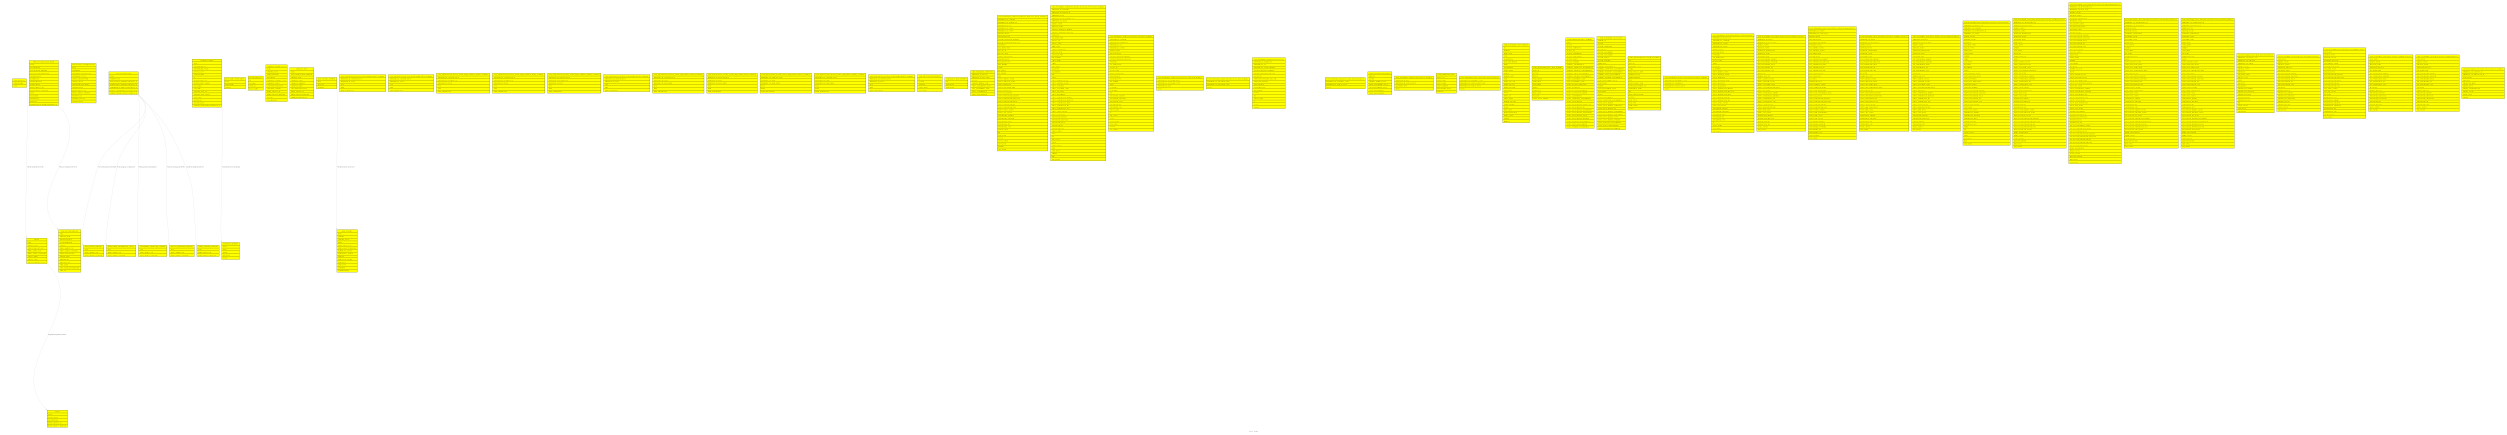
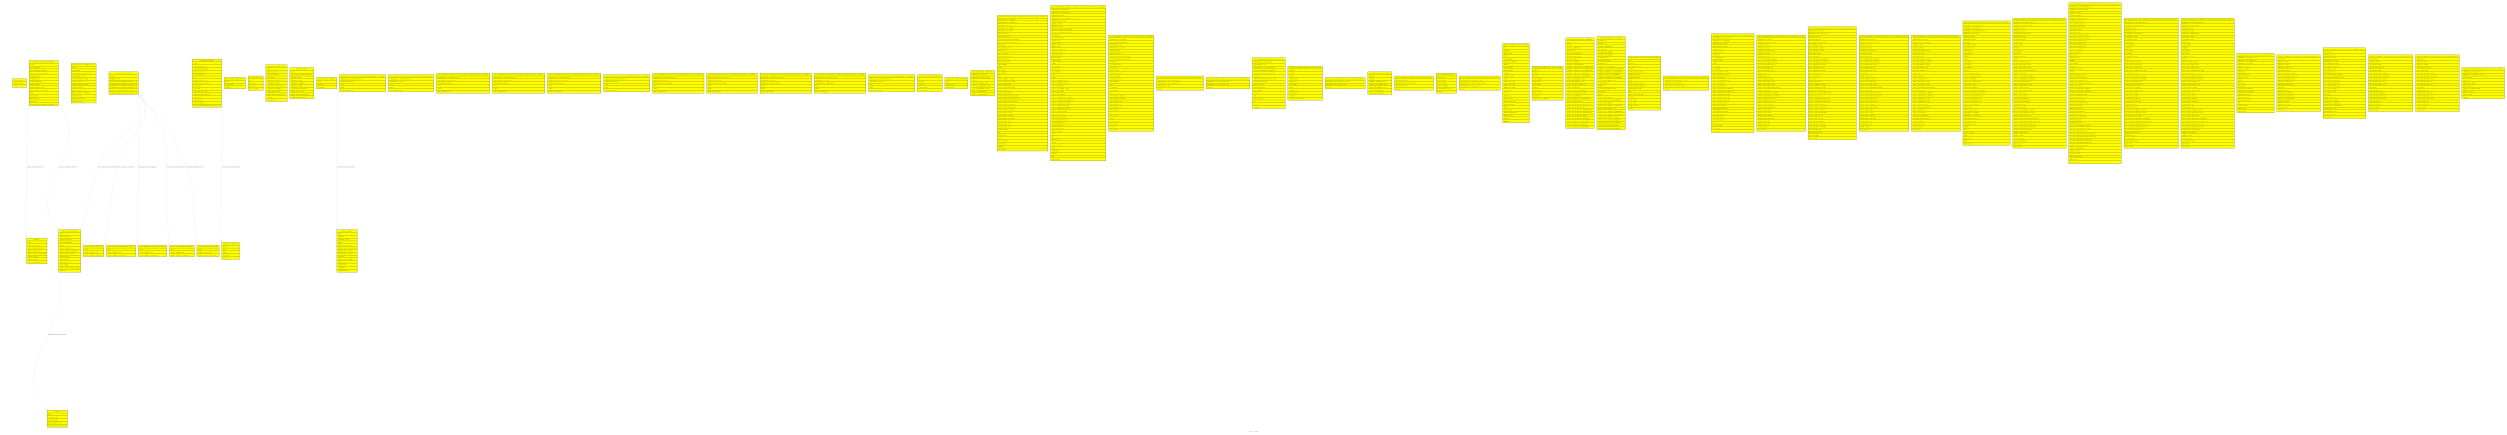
none -> (1305, 83)
